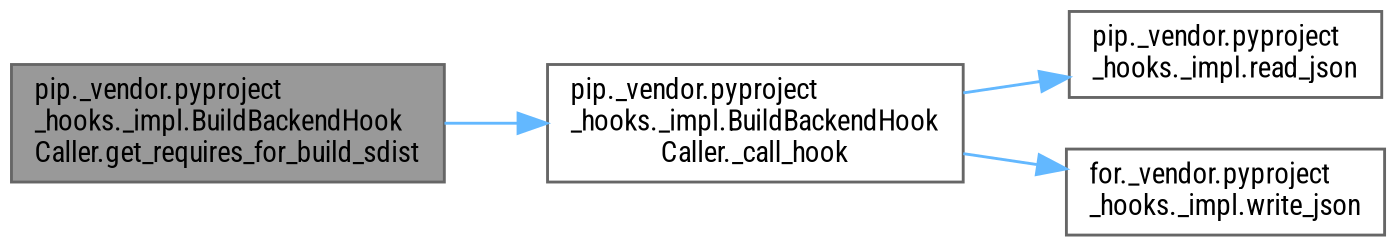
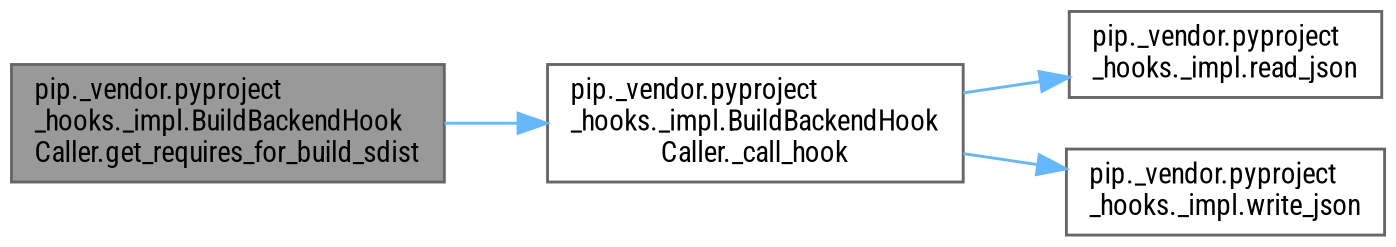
(1226, 192) -> (1226, 192)
